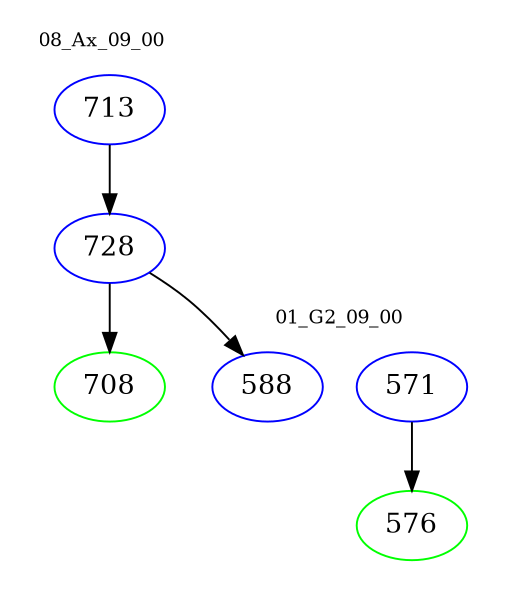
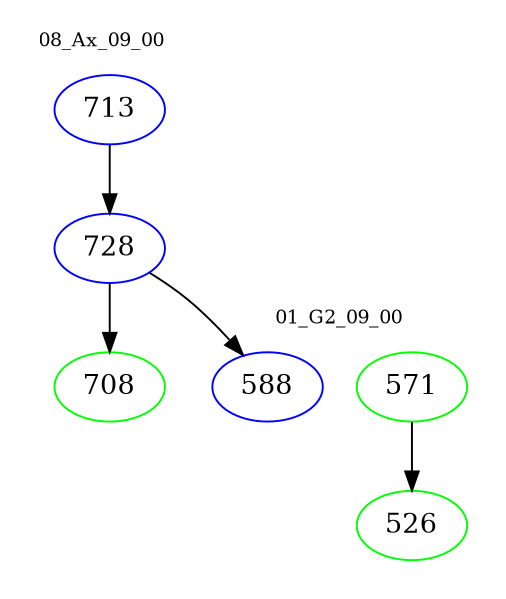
(412, 387) -> (412, 387)
(412, 526) -> (412, 526)
